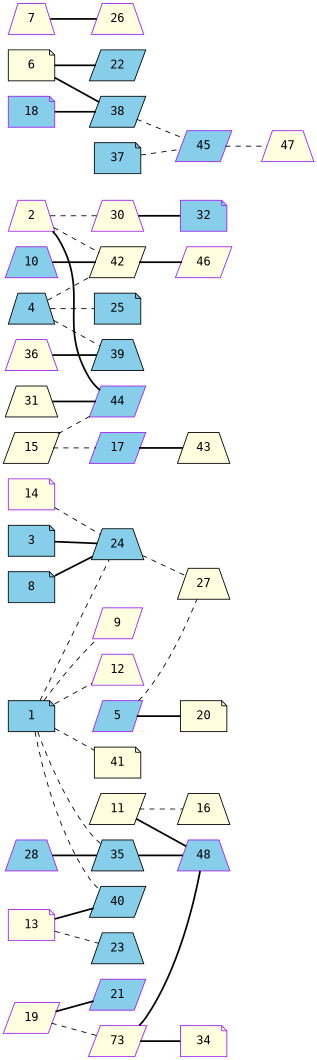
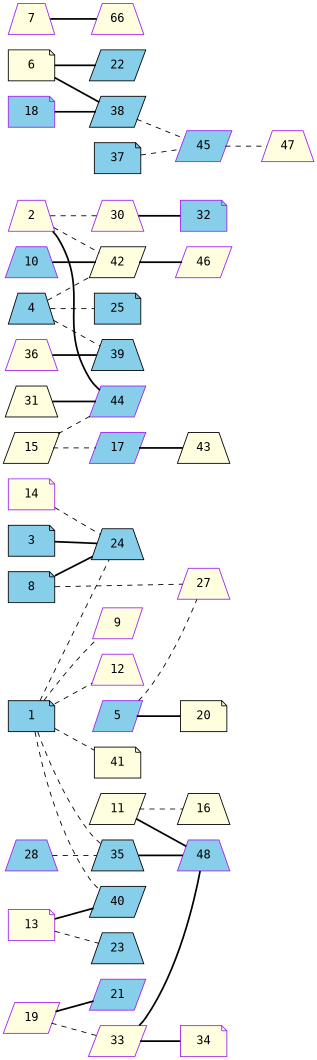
(118, 19) -> (118, 19)
(164, 566) -> (119, 585)
(204, 584) -> (204, 584)
(69, 855) -> (69, 855)
(118, 1041) -> (118, 1041)
